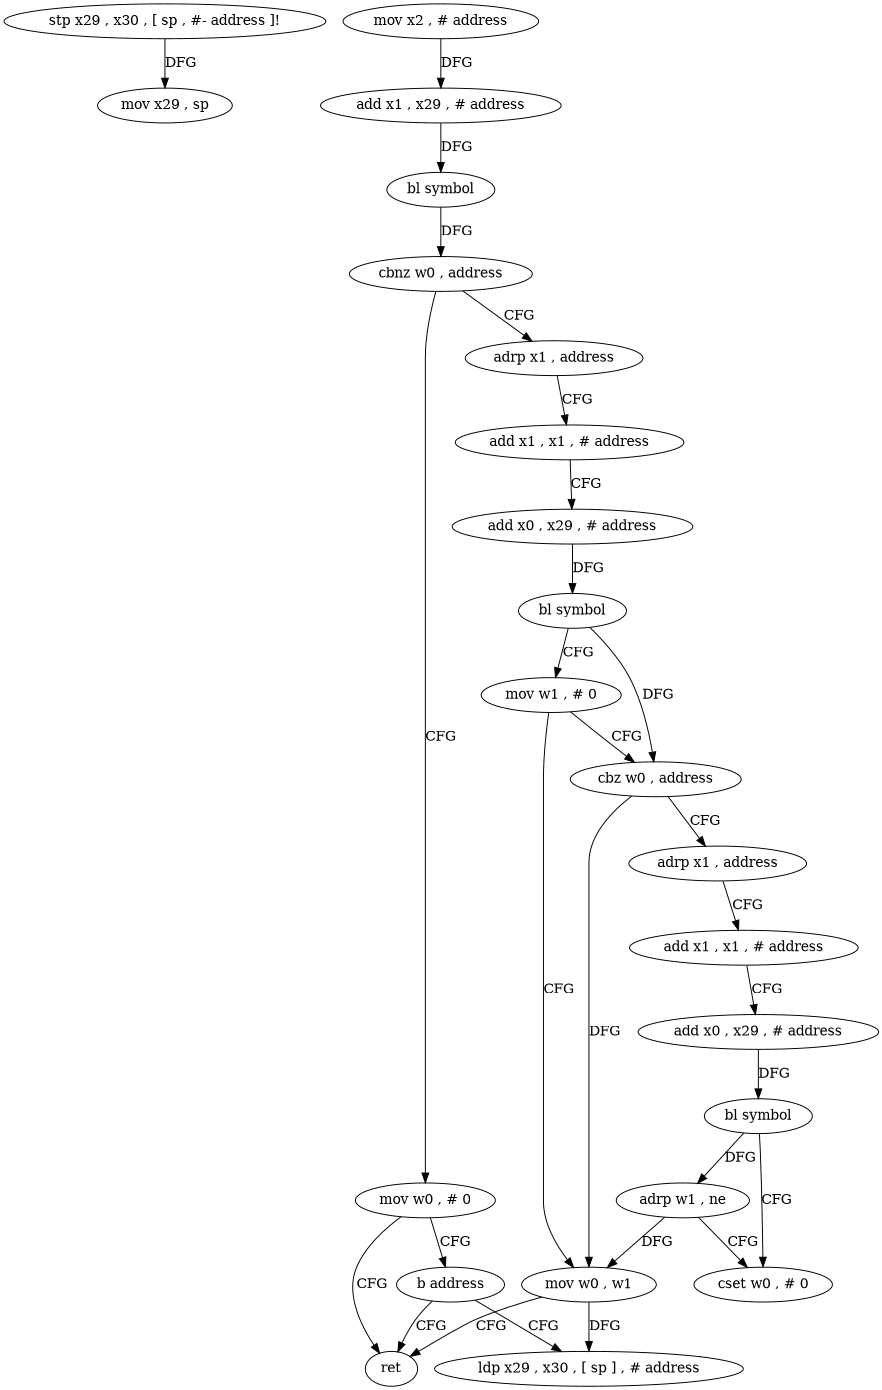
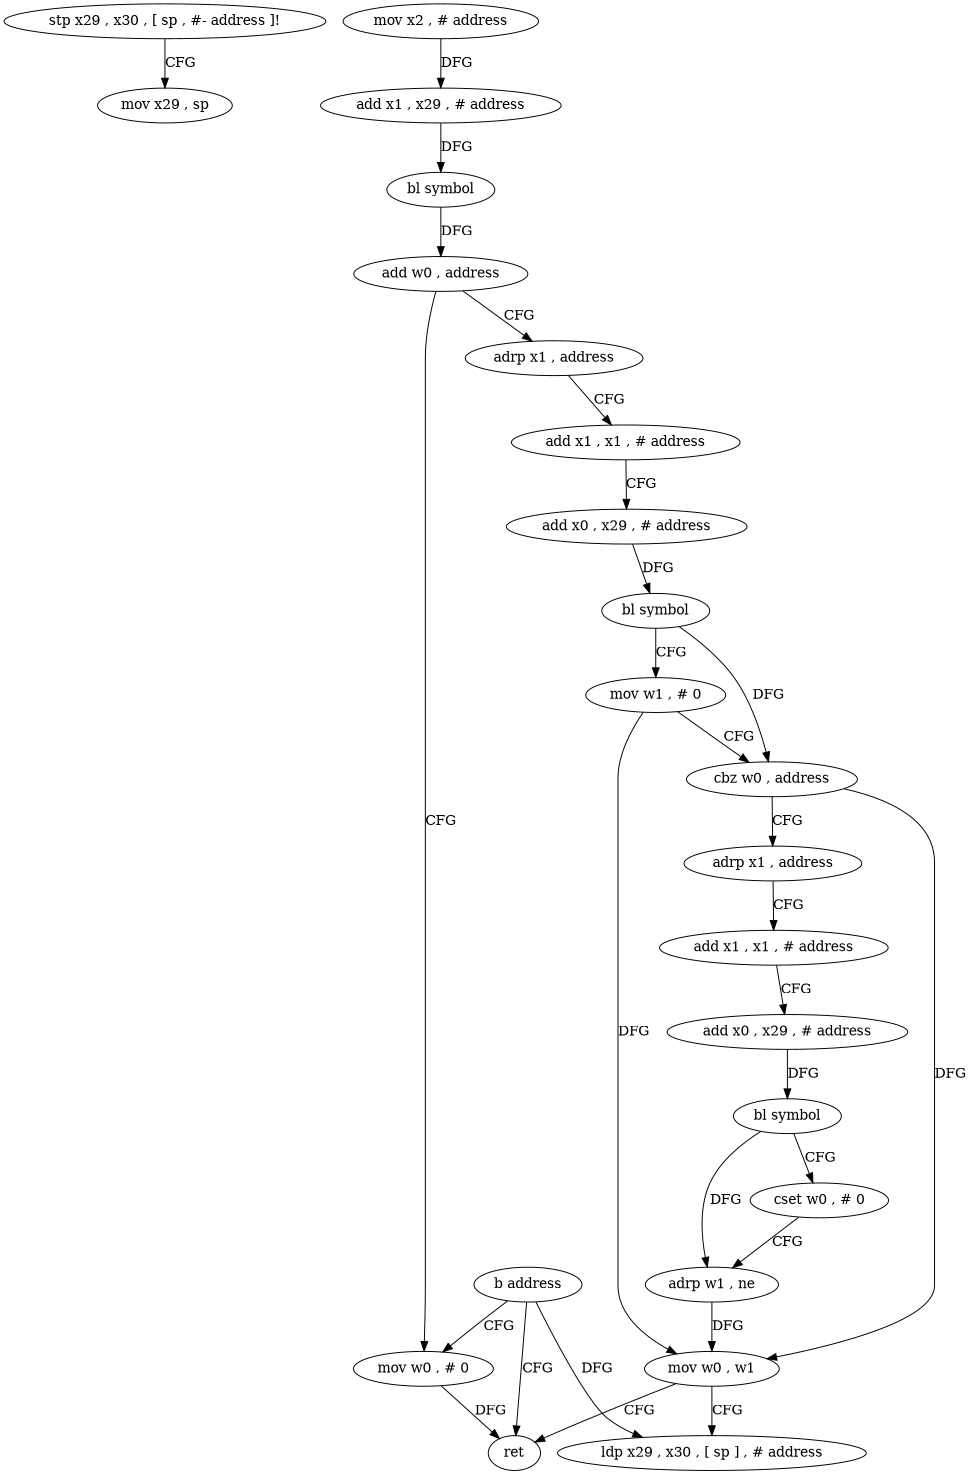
(181, 63) -> (180, 63)
(441, 274) -> (441, 274)
(559, 990) -> (634, 1032)
(437, 1238) -> (479, 1323)
(720, 1239) -> (769, 1240)
(372, 1285) -> (491, 1411)
(543, 1327) -> (597, 1369)
(605, 1327) -> (727, 1411)
